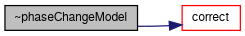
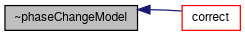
(153, 26) -> (166, 10)
